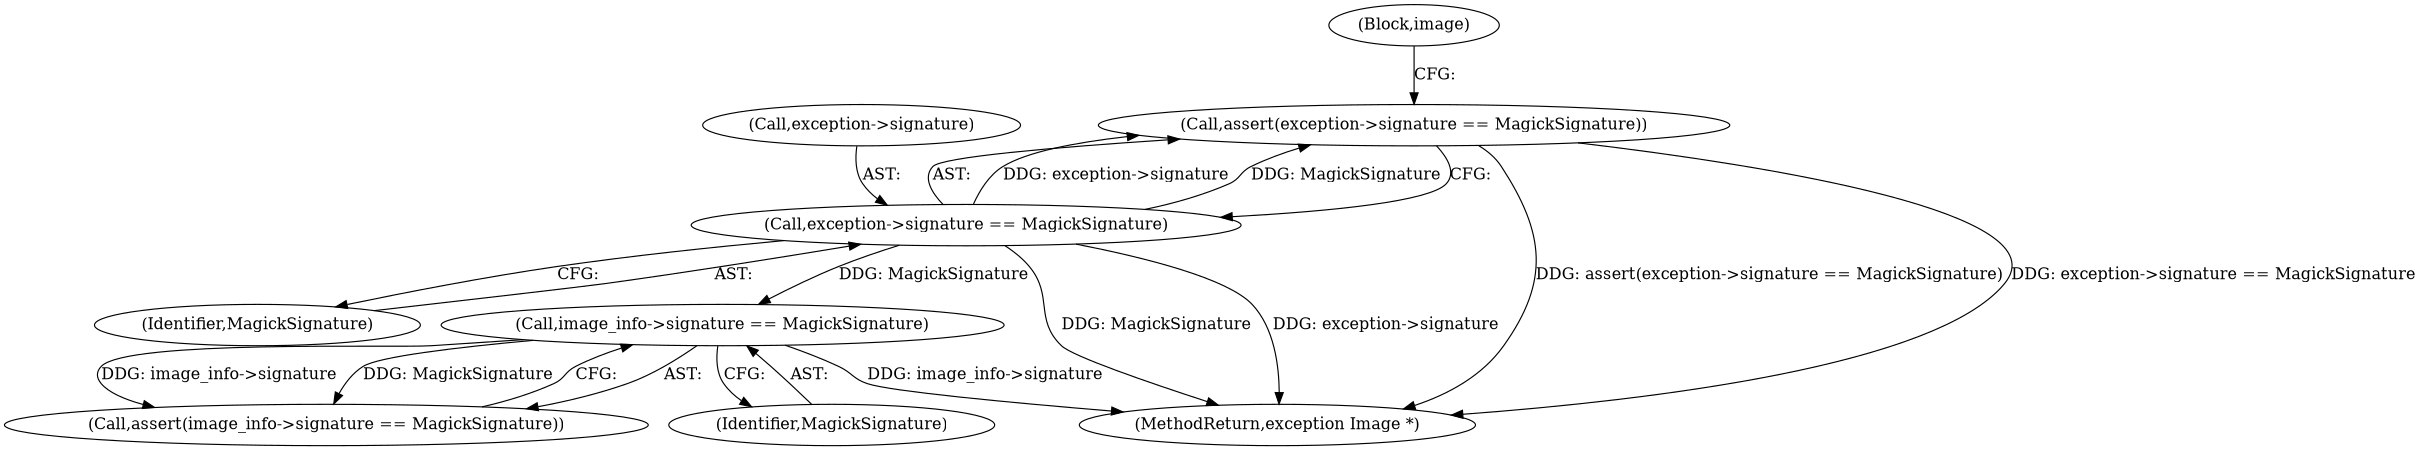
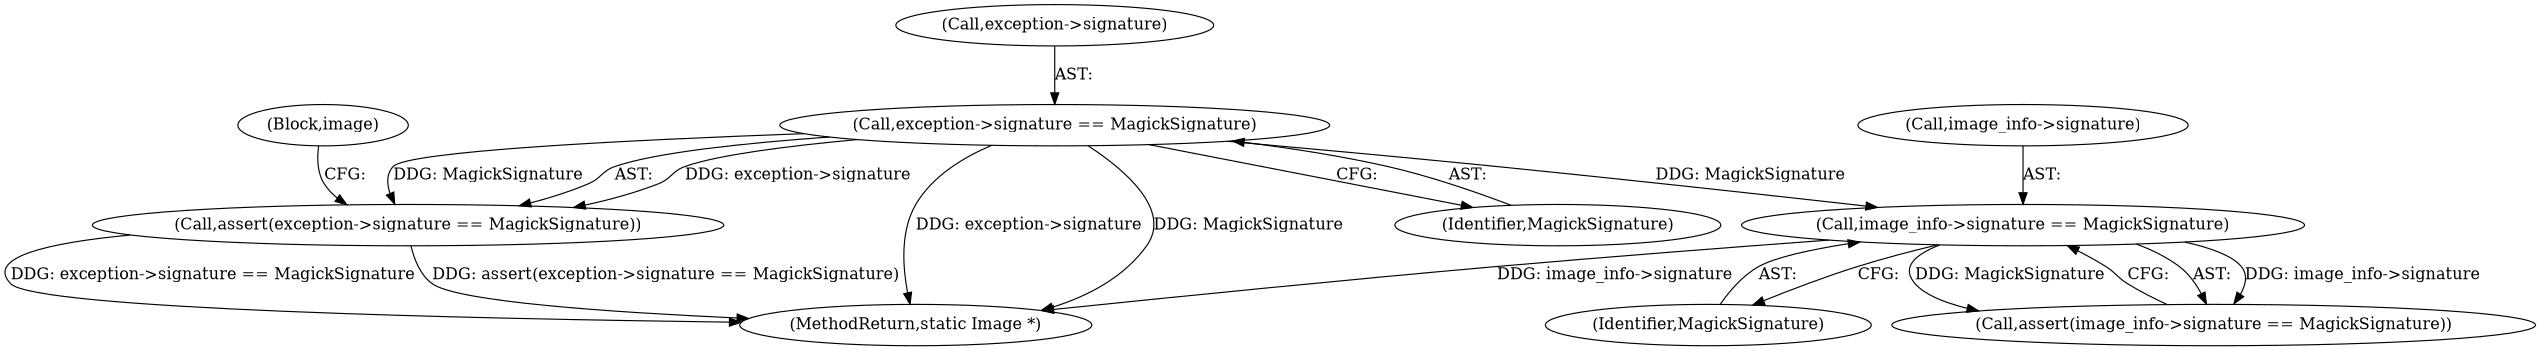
none -> (2023, 125)
(1362, 206) -> none
(1277, 425) -> (916, 325)
